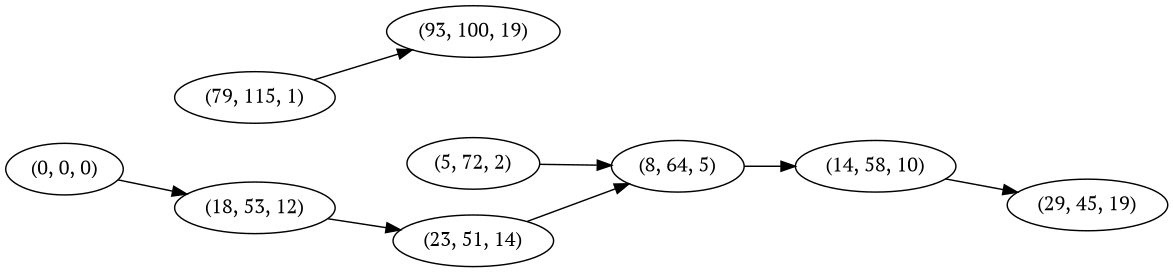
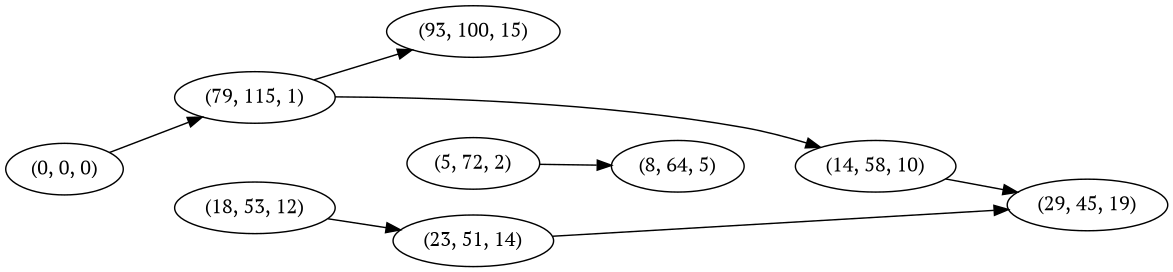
(473, 32) -> (473, 32)
(763, 166) -> (572, 107)
(145, 185) -> (149, 137)
(571, 205) -> (773, 223)
